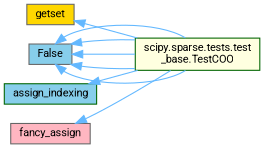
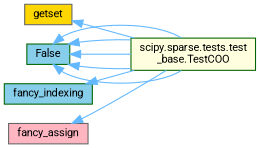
(50, 54) -> (48, 54)
(50, 94) -> (48, 94)
